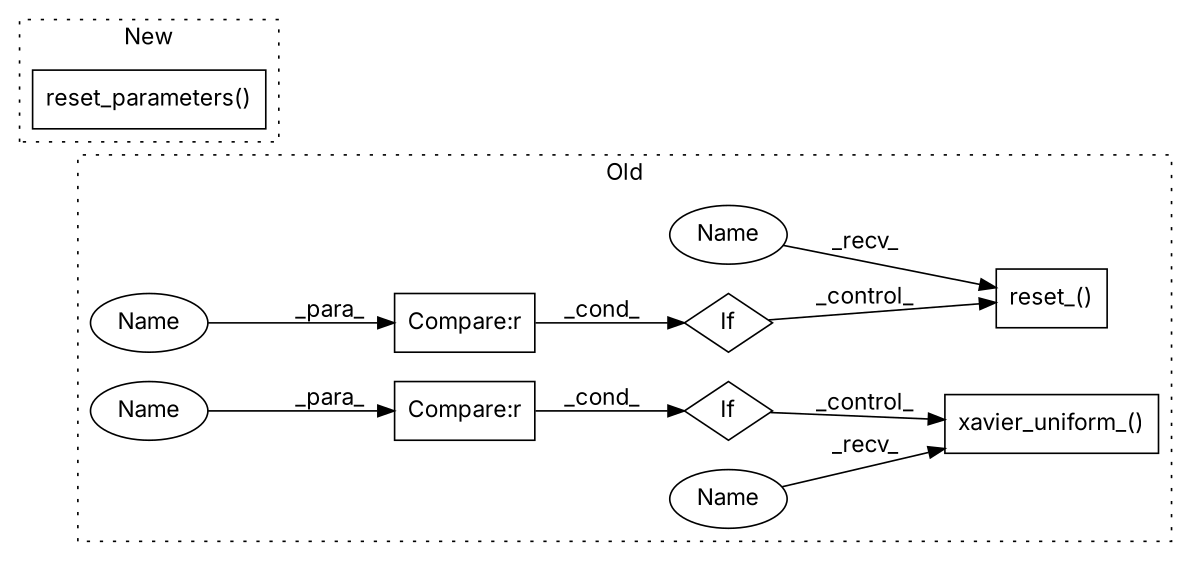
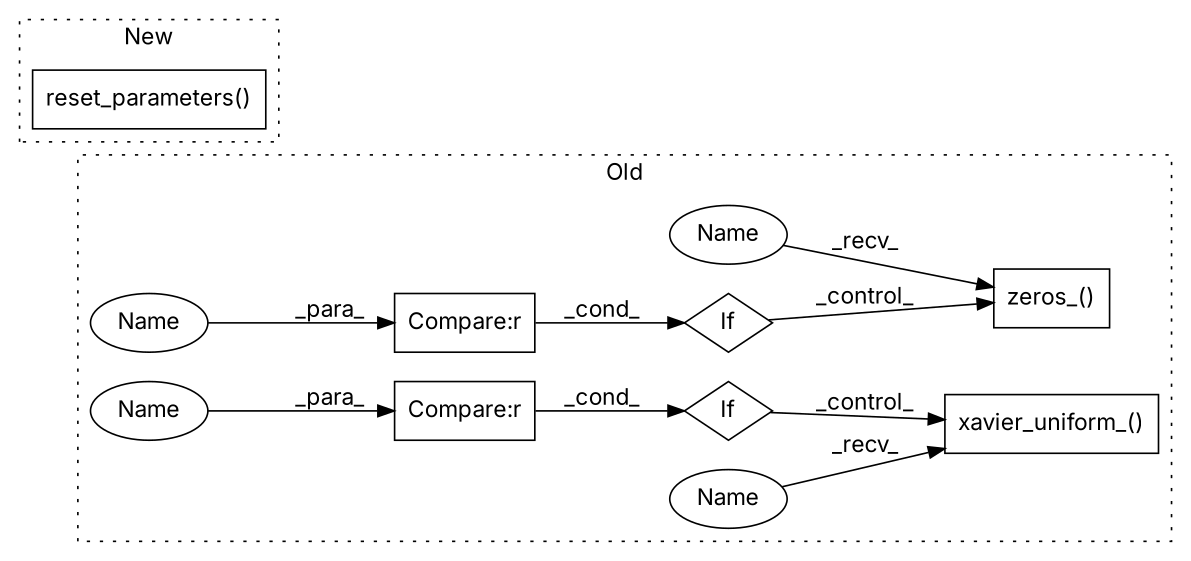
(1052, 298) -> (1052, 298)
